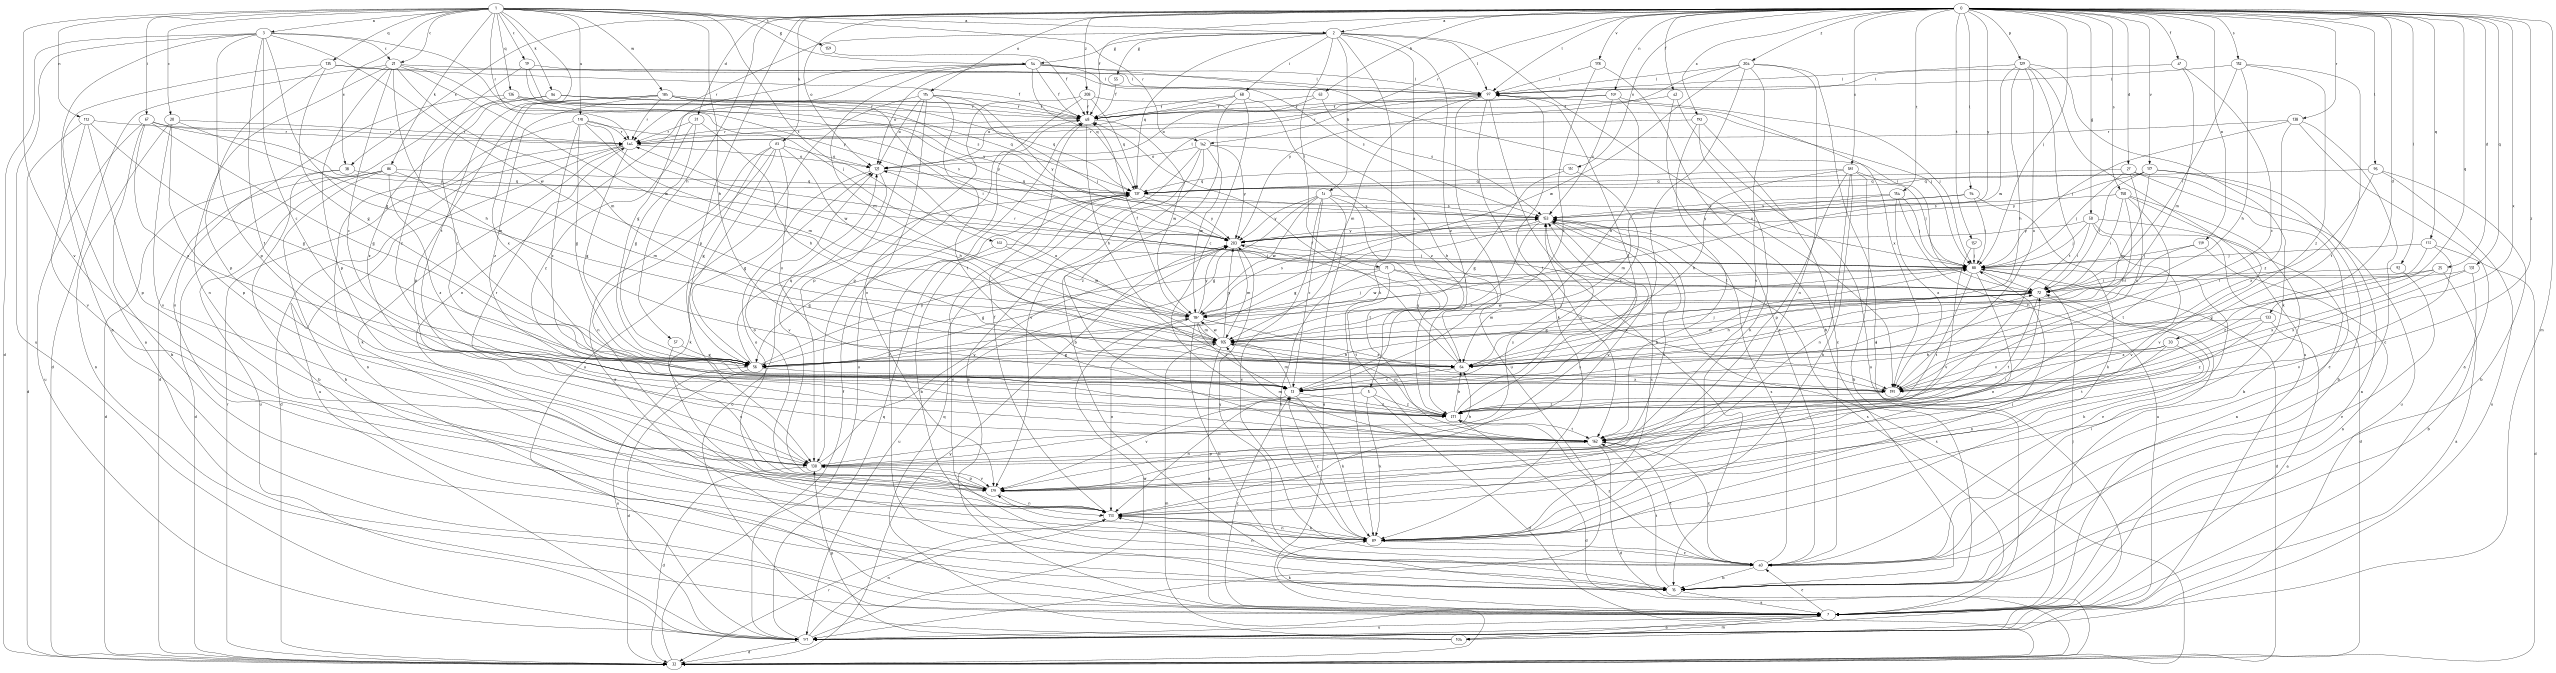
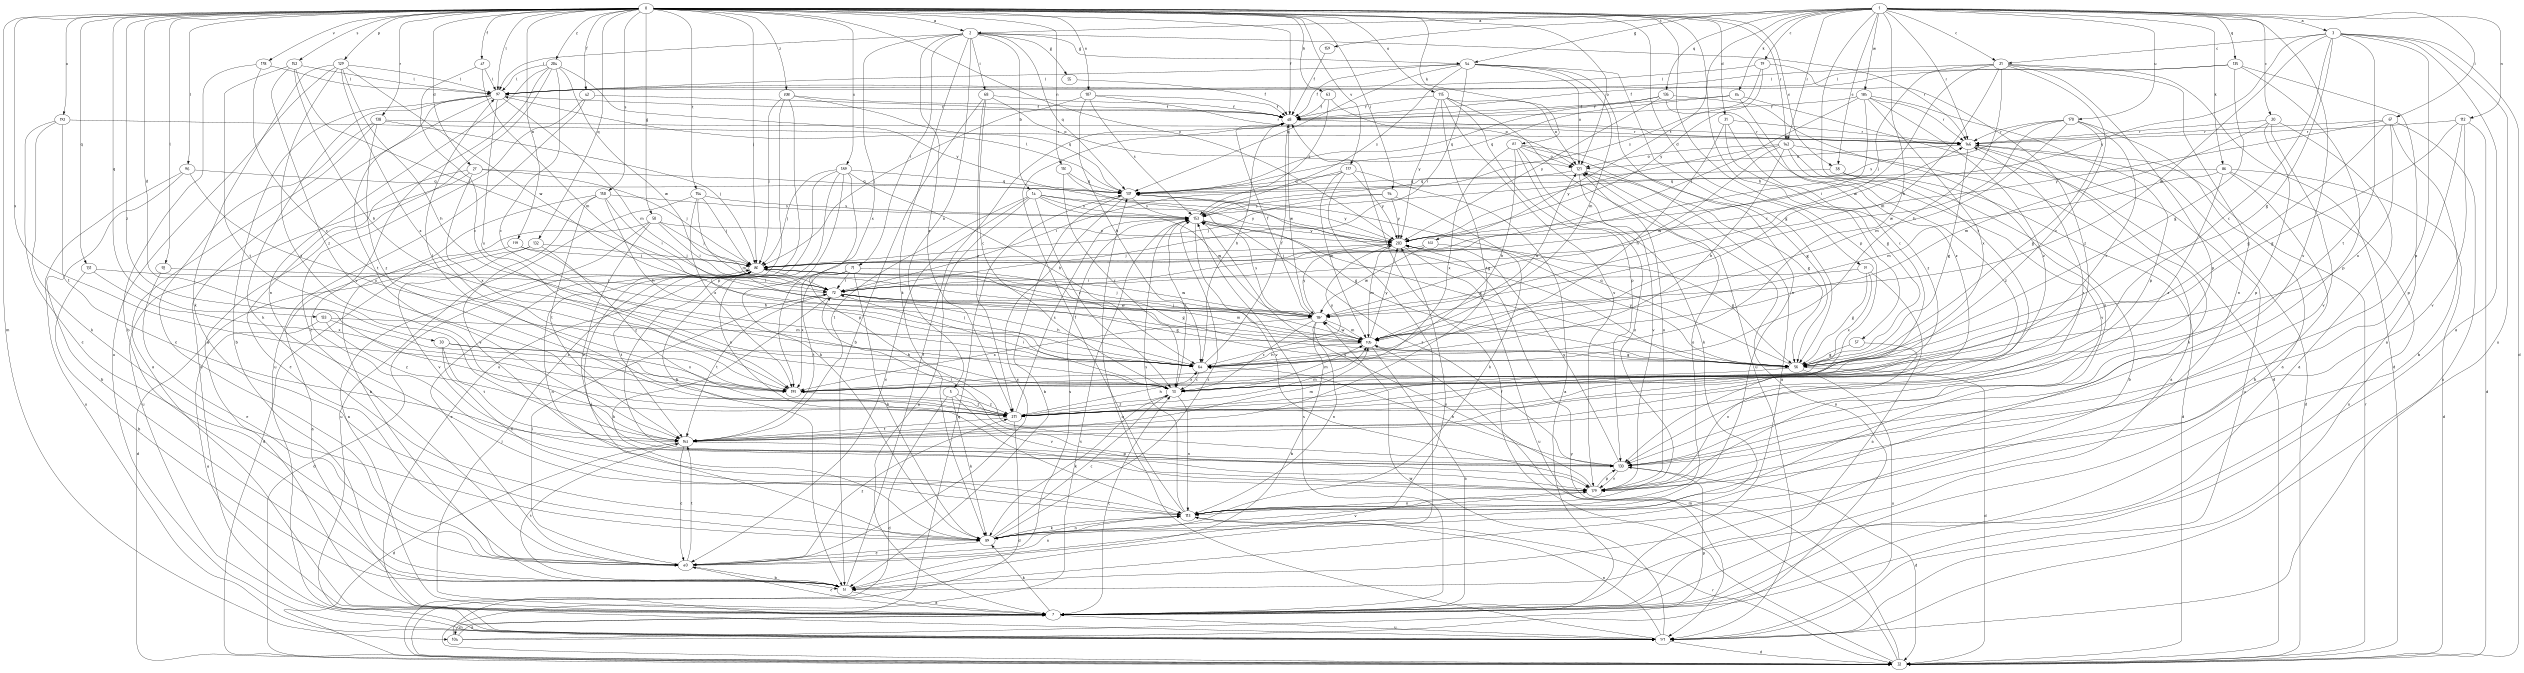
(1974, 243) -> none
